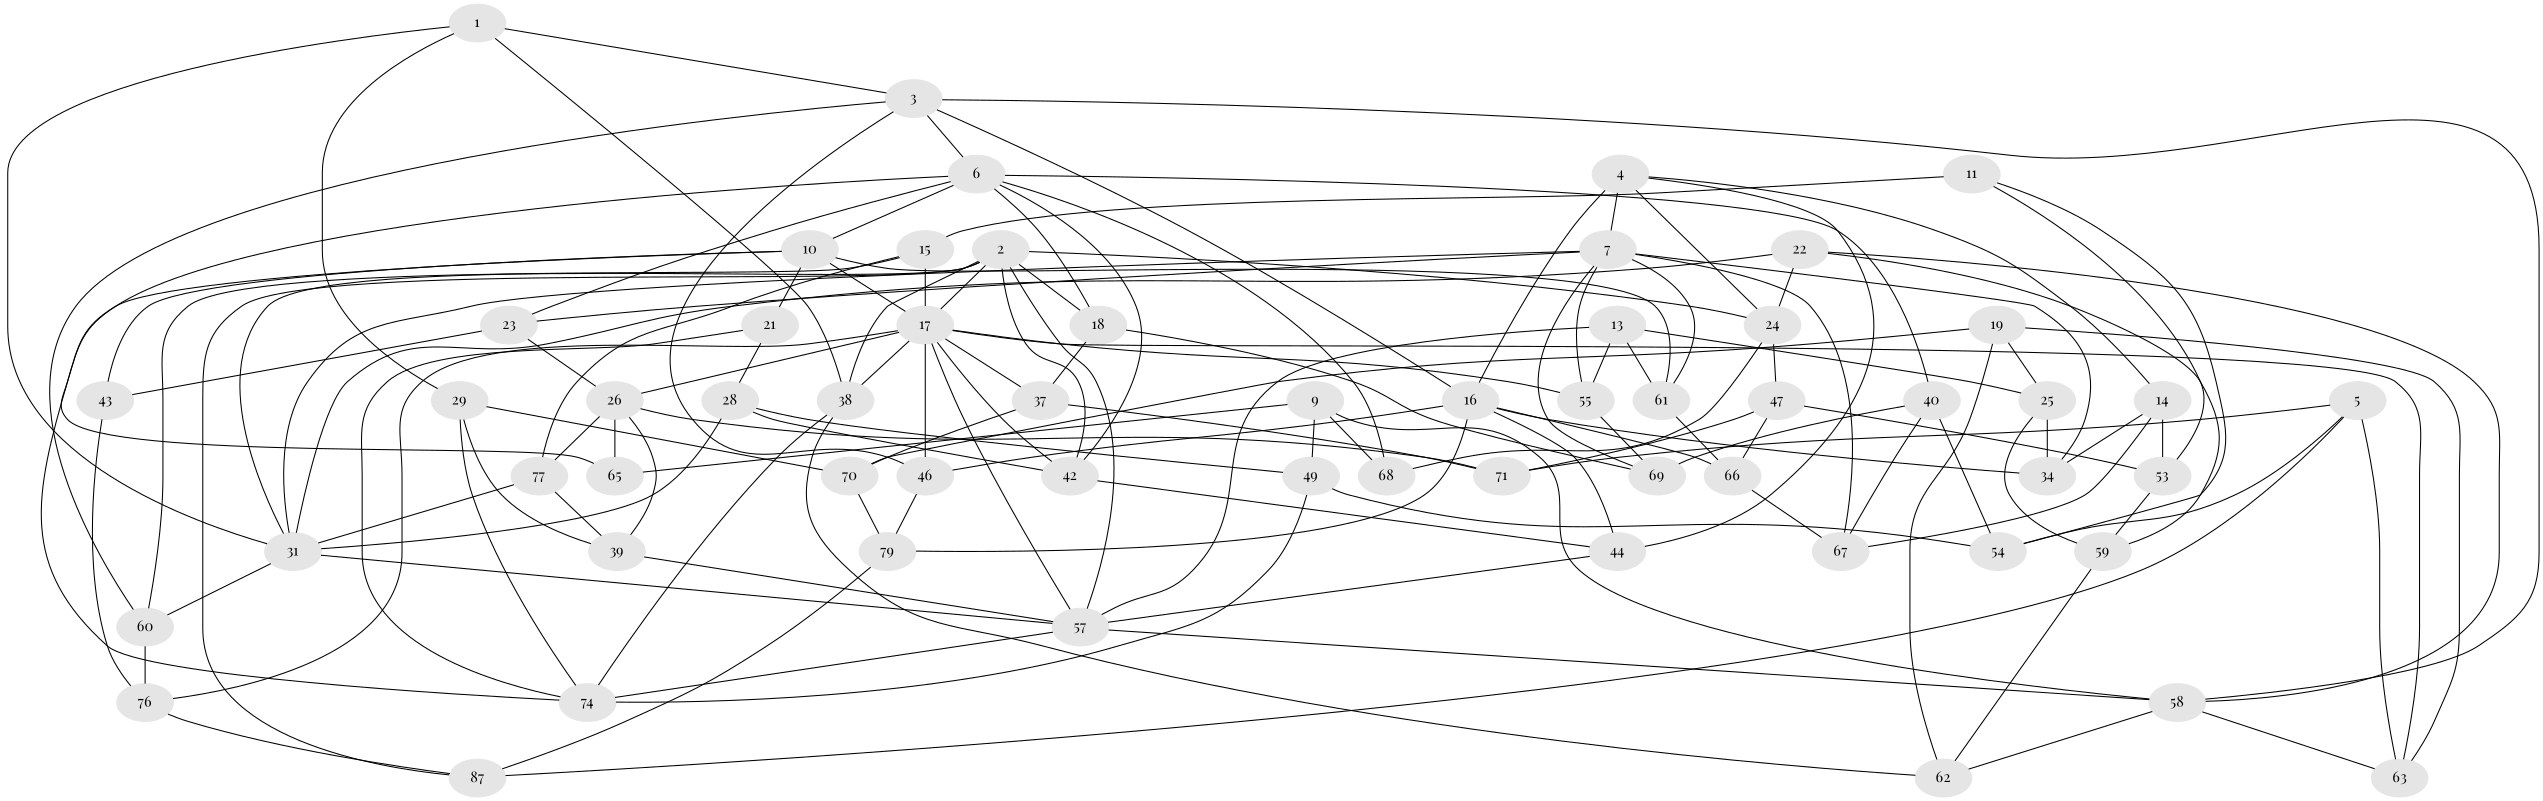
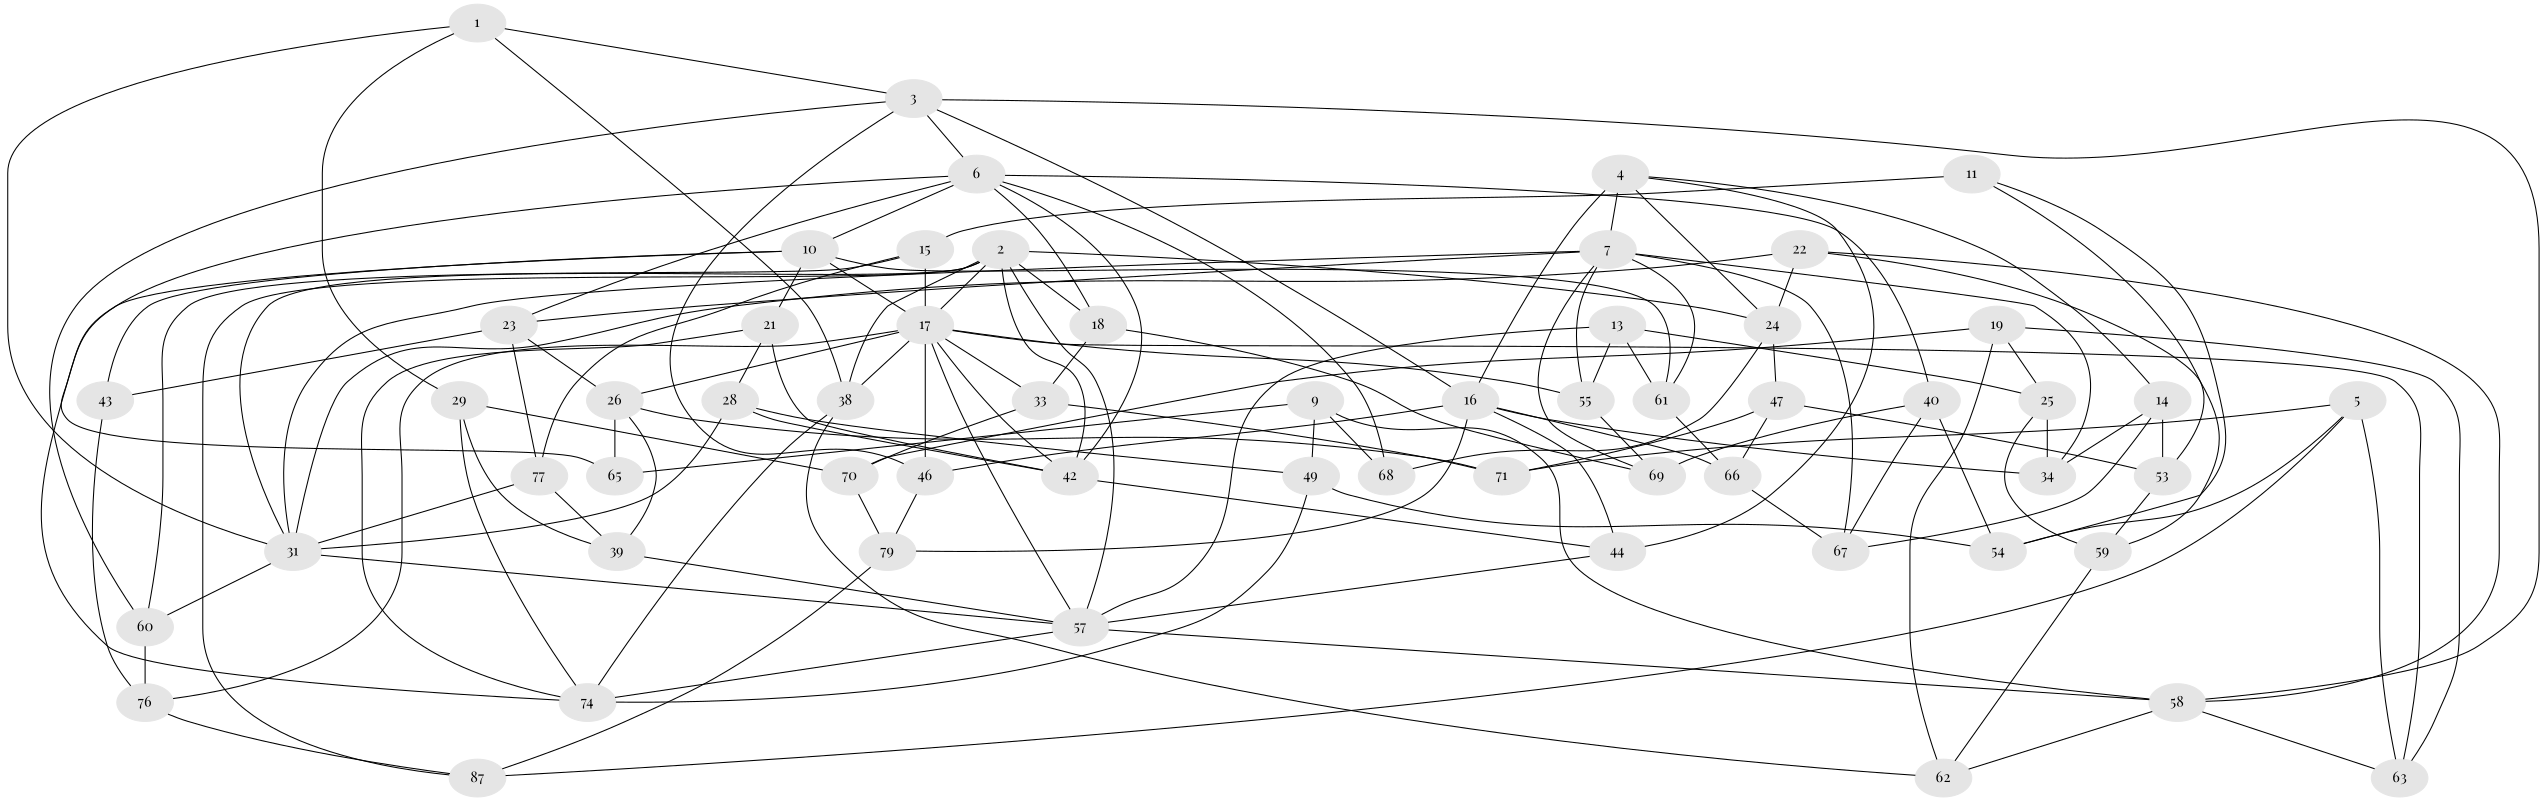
(1041, 401) -> (1041, 401)
(577, 438) -> (524, 401)
none -> (883, 439)
